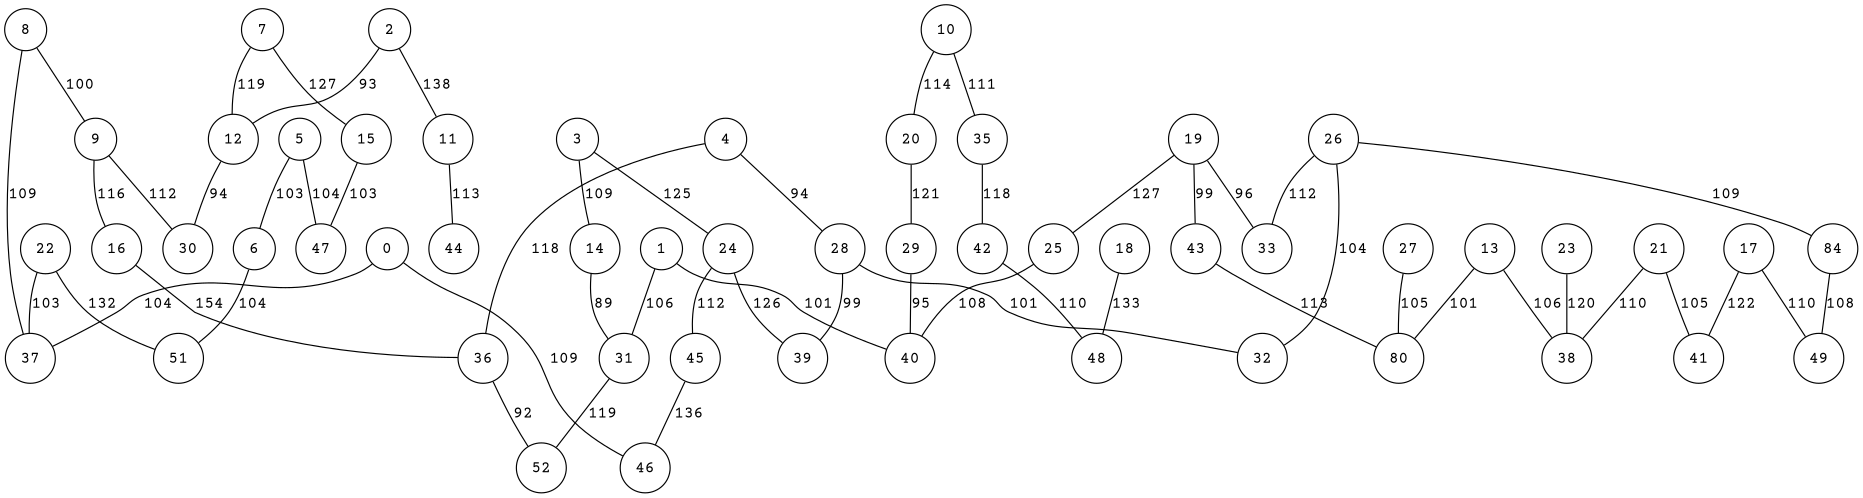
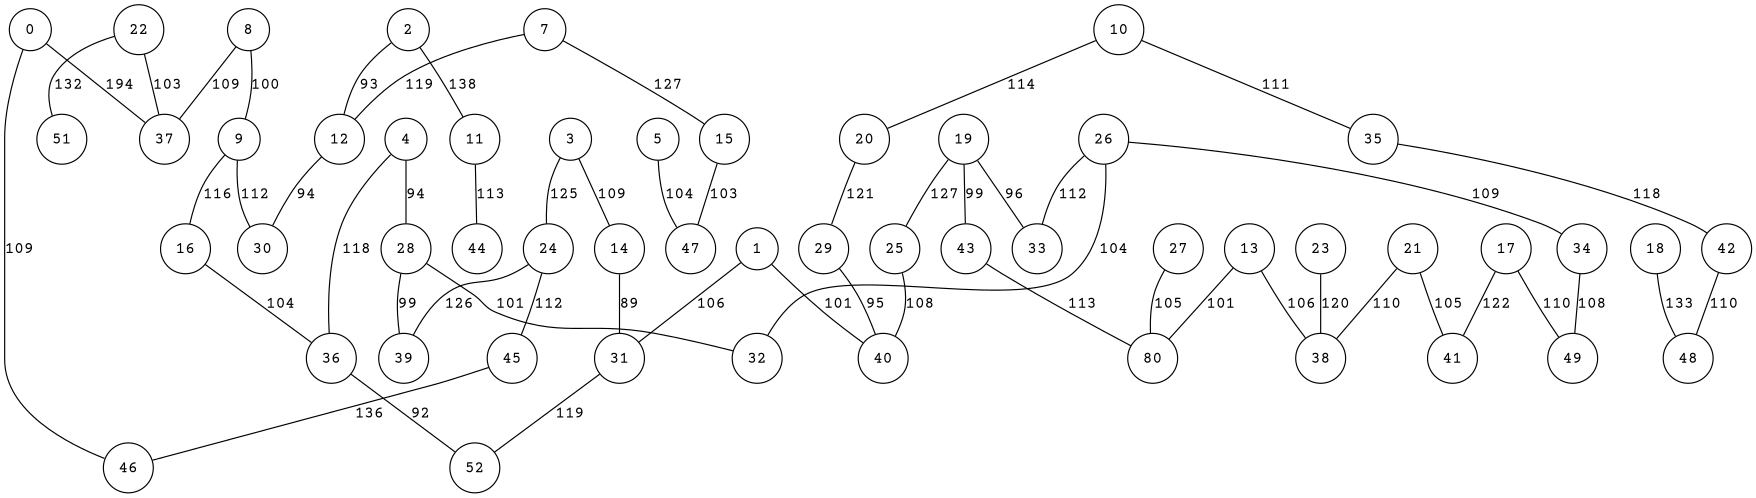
(254, 249) -> none
(1833, 249) -> (1582, 249)
(158, 304) -> (120, 84)
(209, 304) -> (281, 304)
